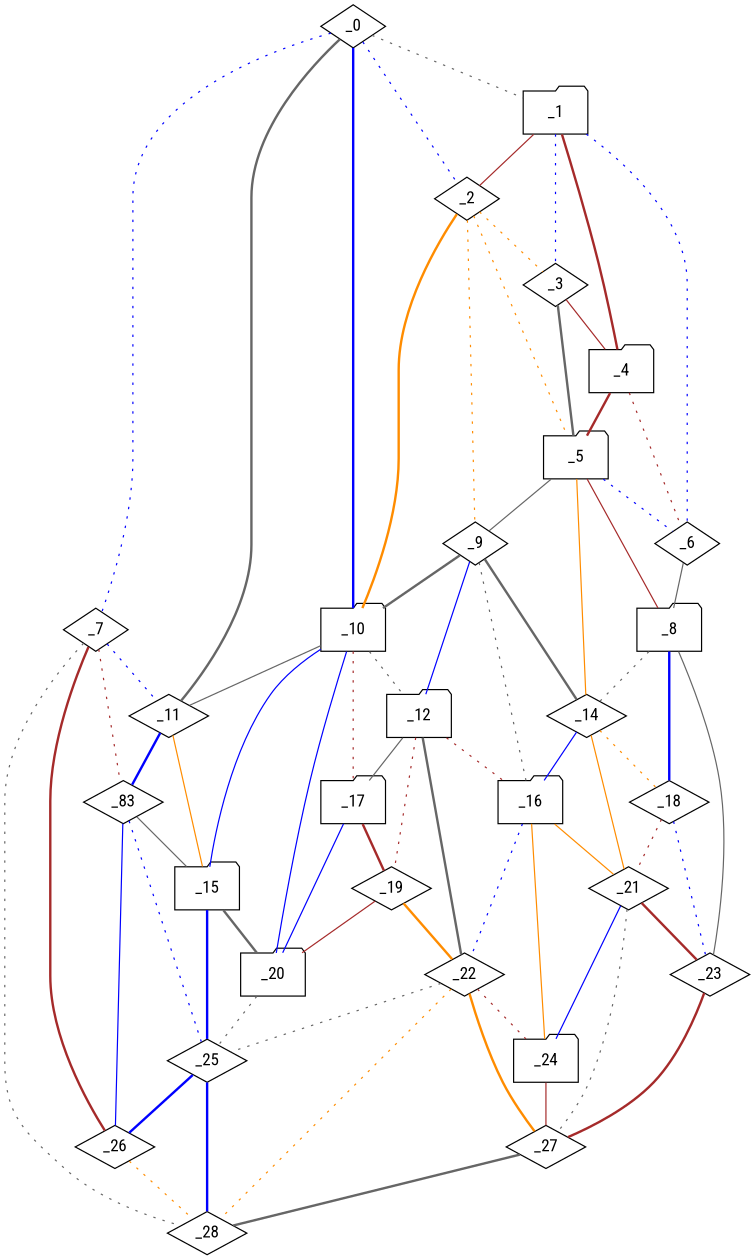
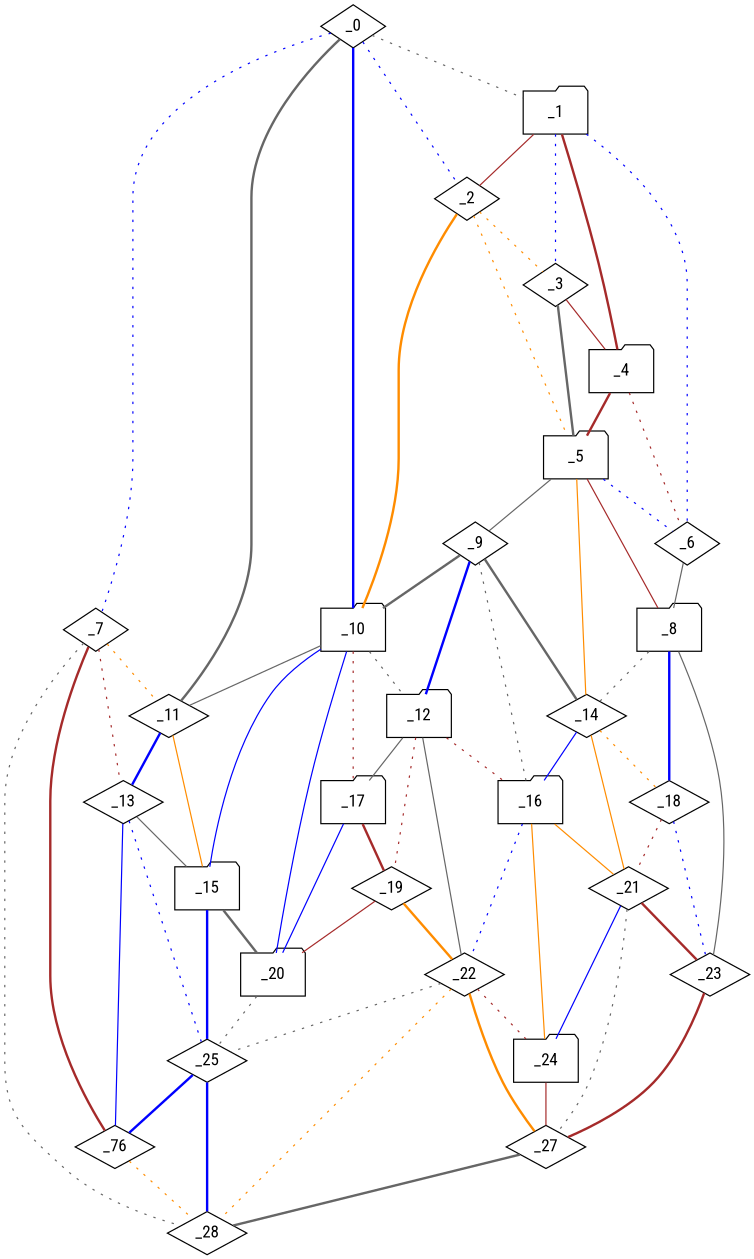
(471, 371) -> none
(448, 628) -> (448, 628)
(132, 672) -> (132, 672)
(123, 802) -> (123, 802)
(442, 846) -> (442, 846)
(115, 1147) -> (115, 1147)
